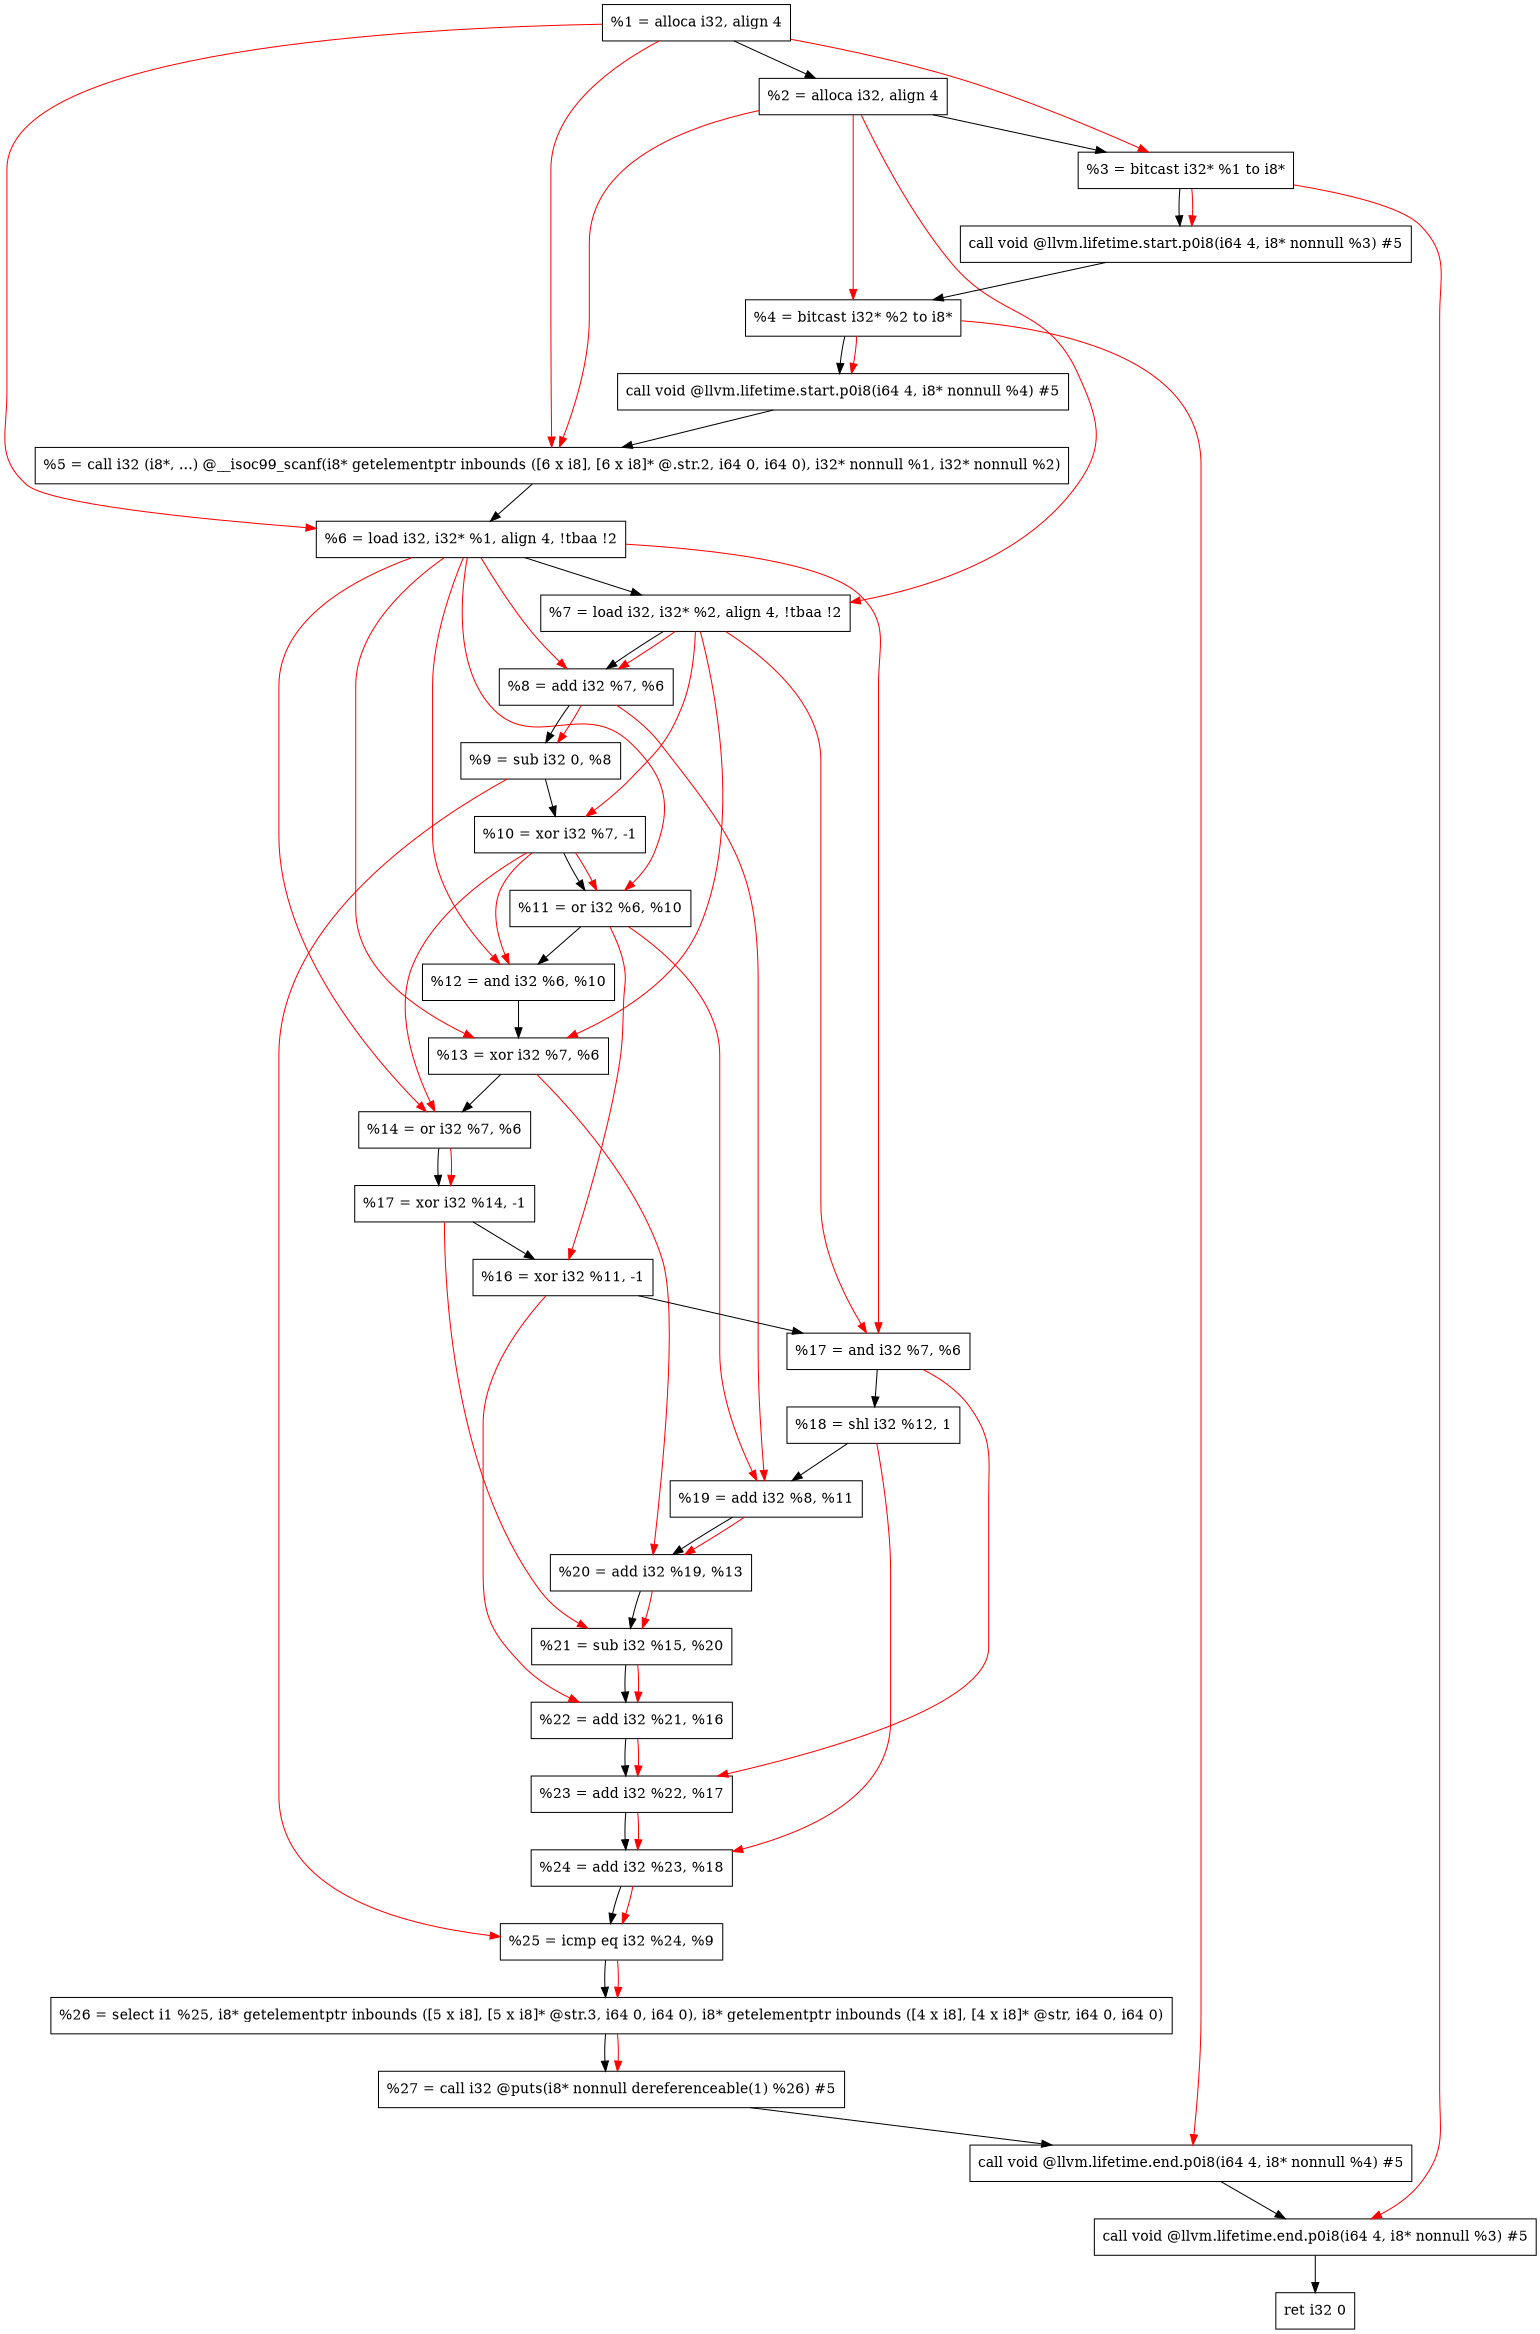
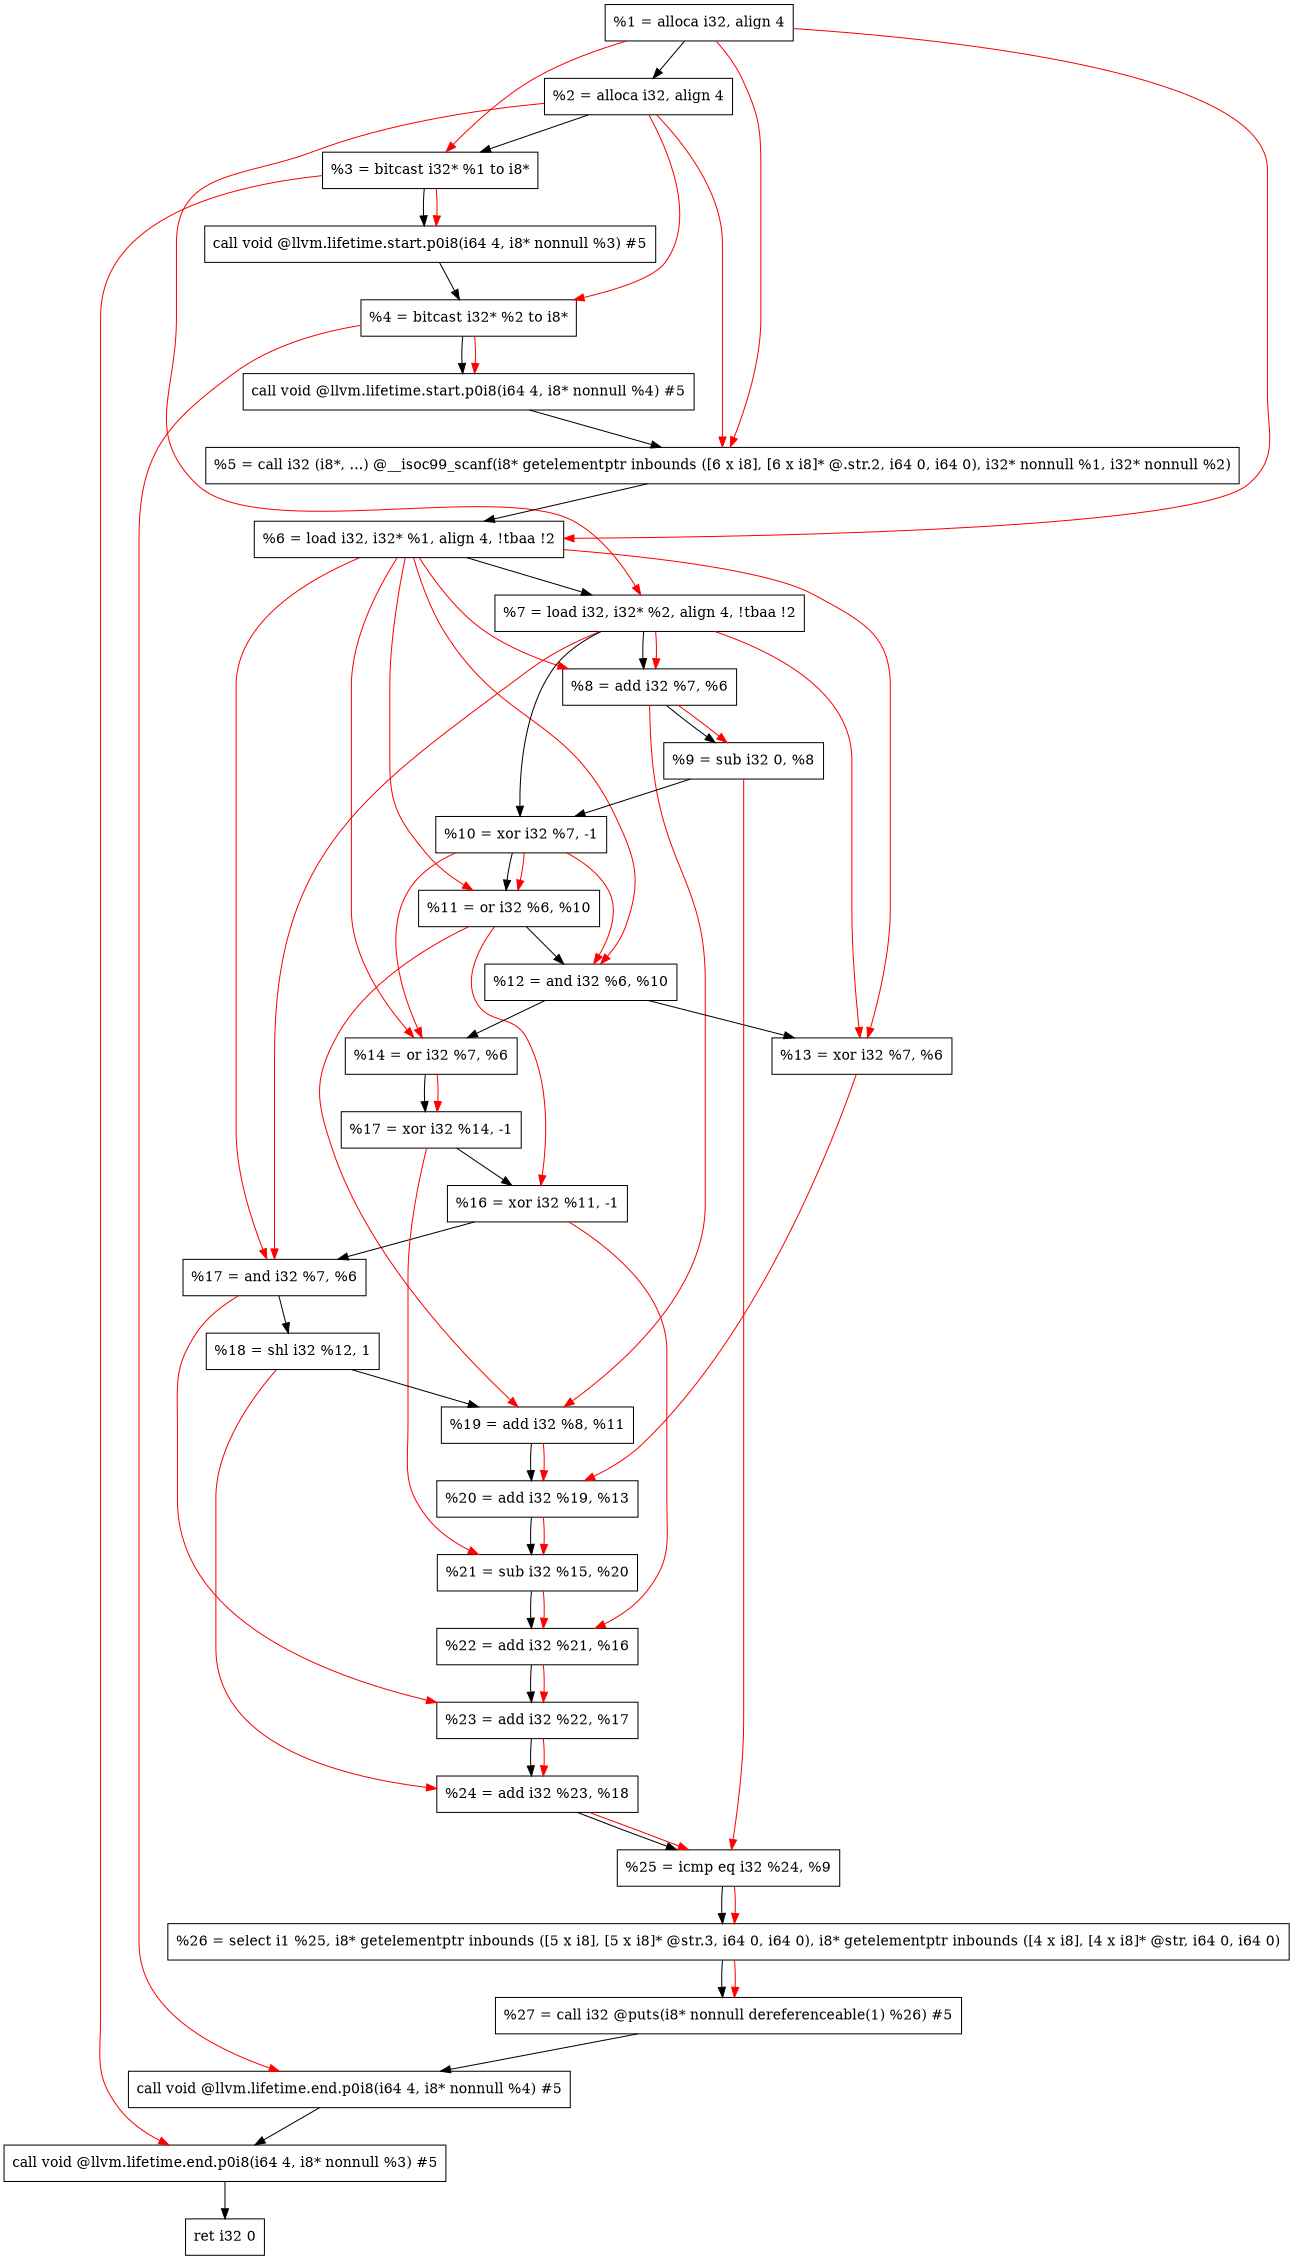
(669, 734) -> (535, 705)
(485, 1089) -> (512, 1016)
